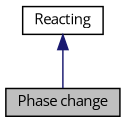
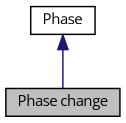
(63, 20) -> (63, 20)
